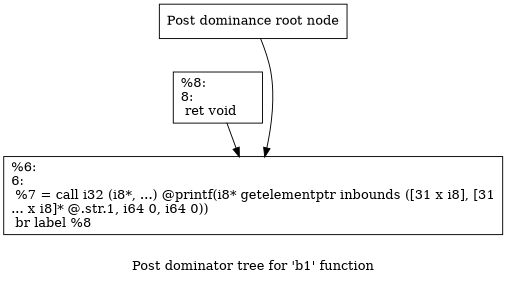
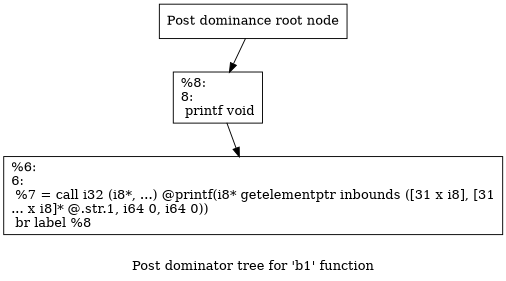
(273, 93) -> (240, 51)
(209, 111) -> (218, 111)
